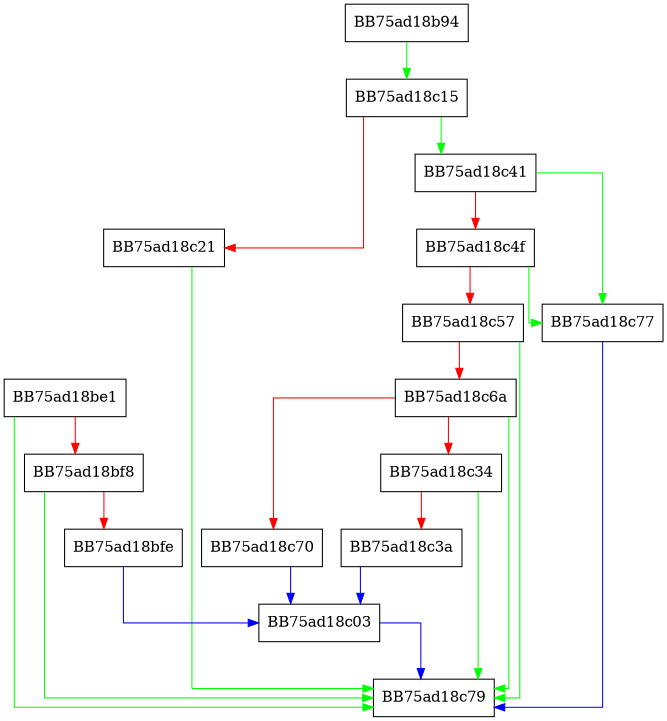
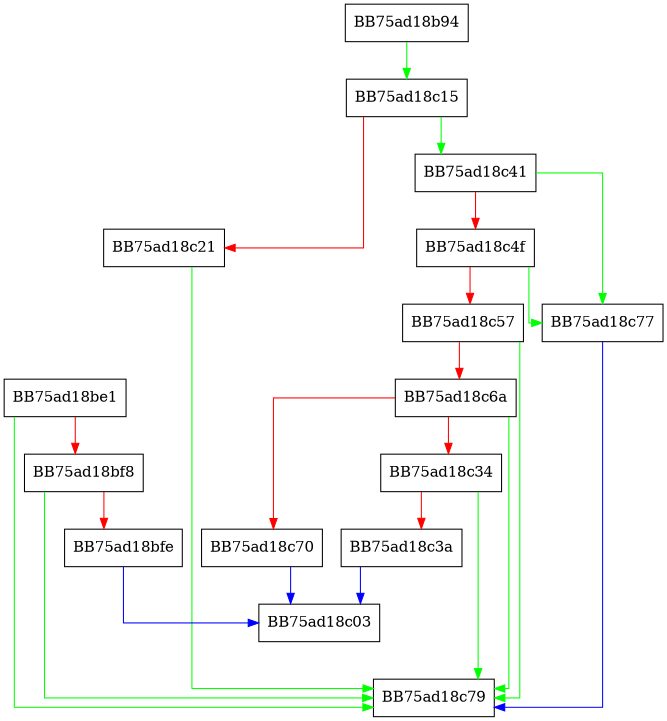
(421, 625) -> none
